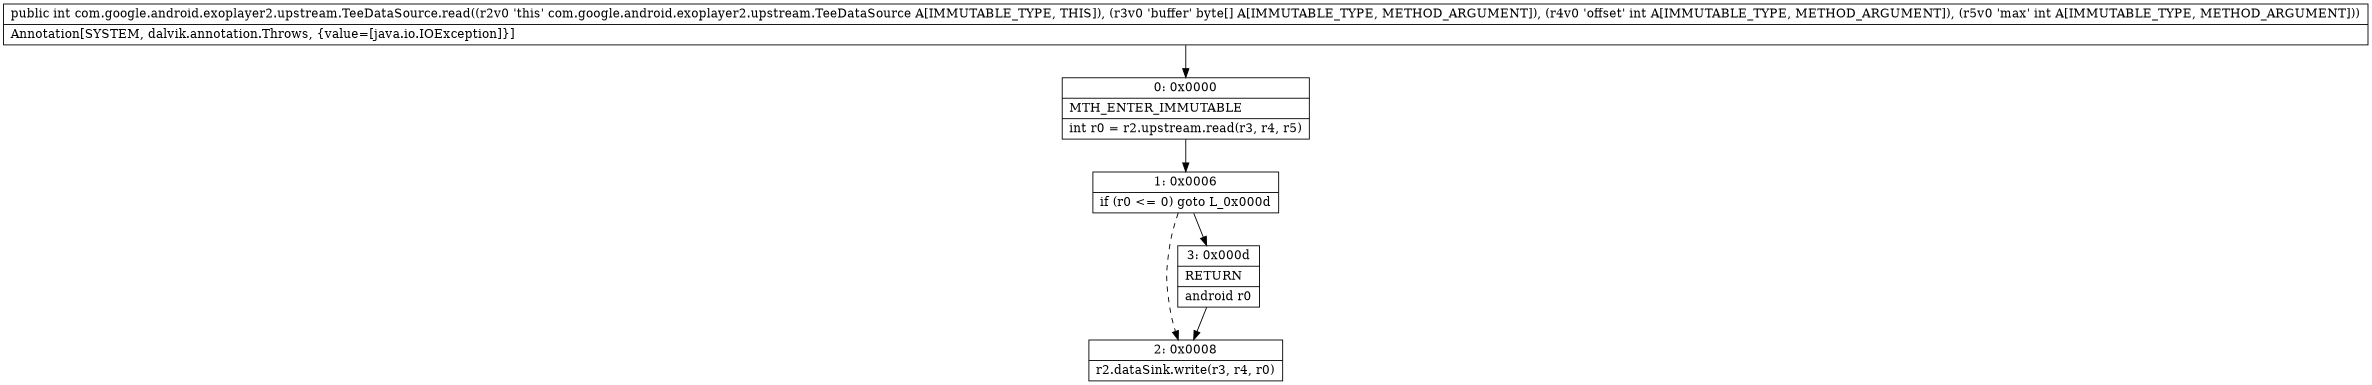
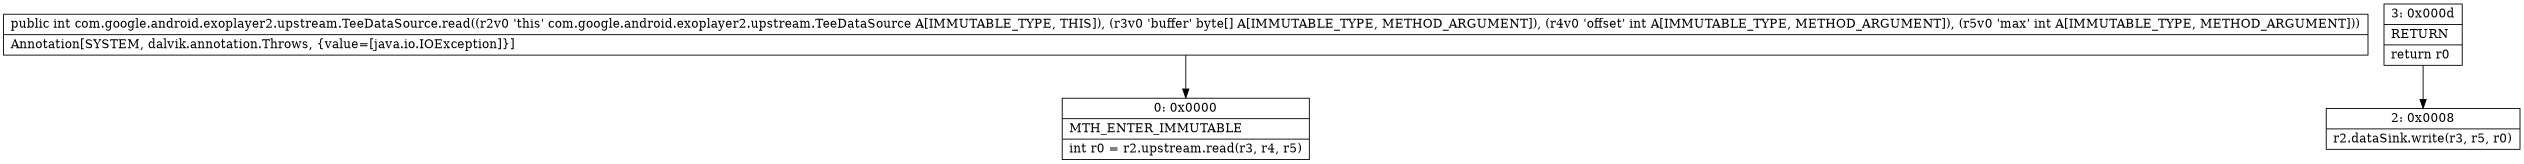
(1186, 192) -> none
(1219, 296) -> (2421, 55)
(1186, 370) -> (2423, 139)
